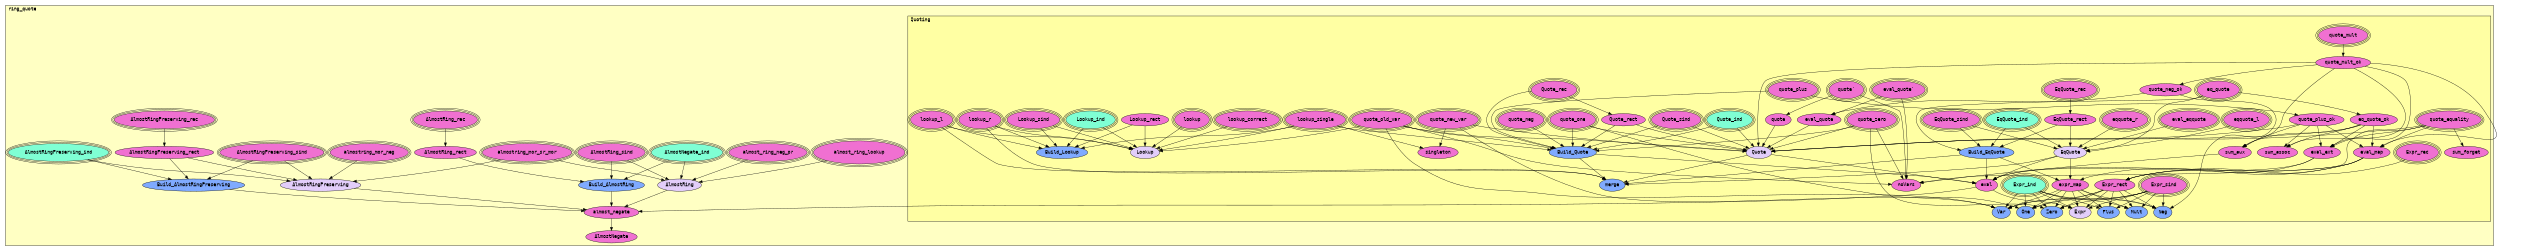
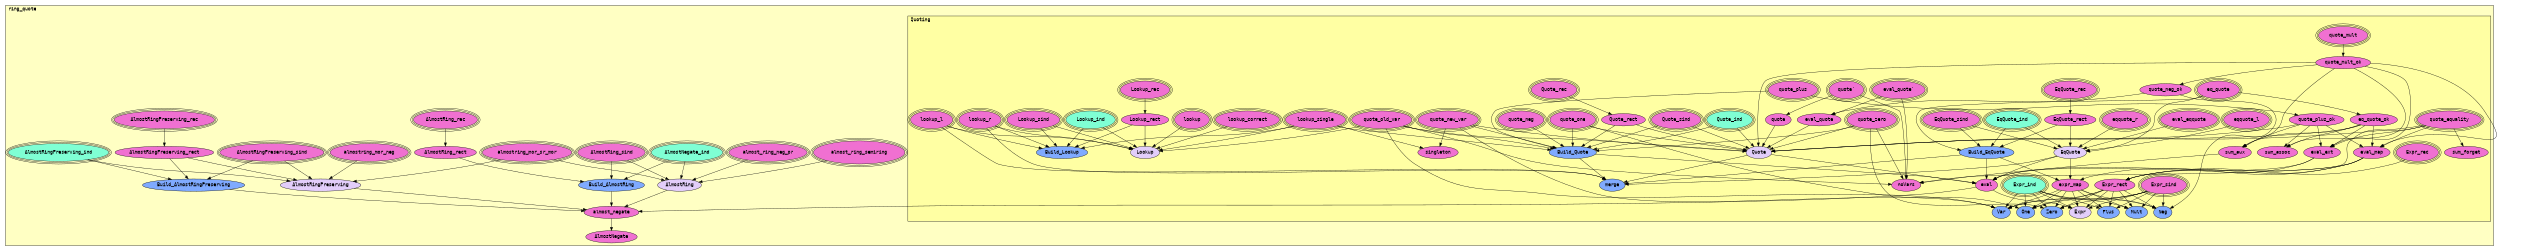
none -> (1145, 90)
(1488, 125) -> (1497, 133)
(859, 152) -> (859, 152)
